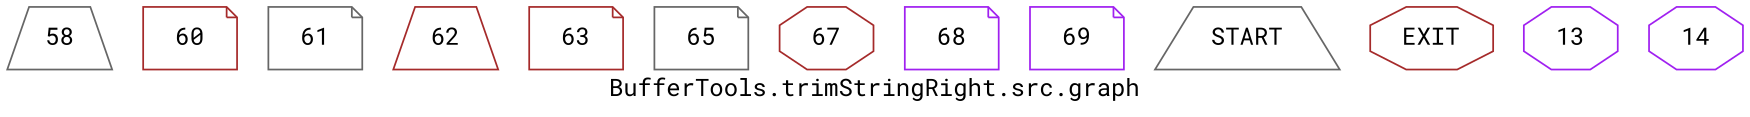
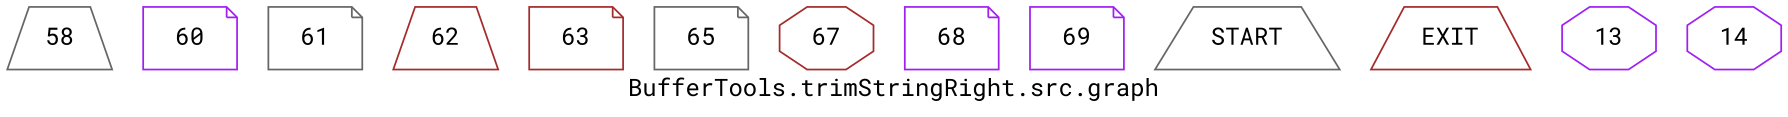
(190, 38) -> (190, 38)
(1432, 38) -> (1451, 38)
